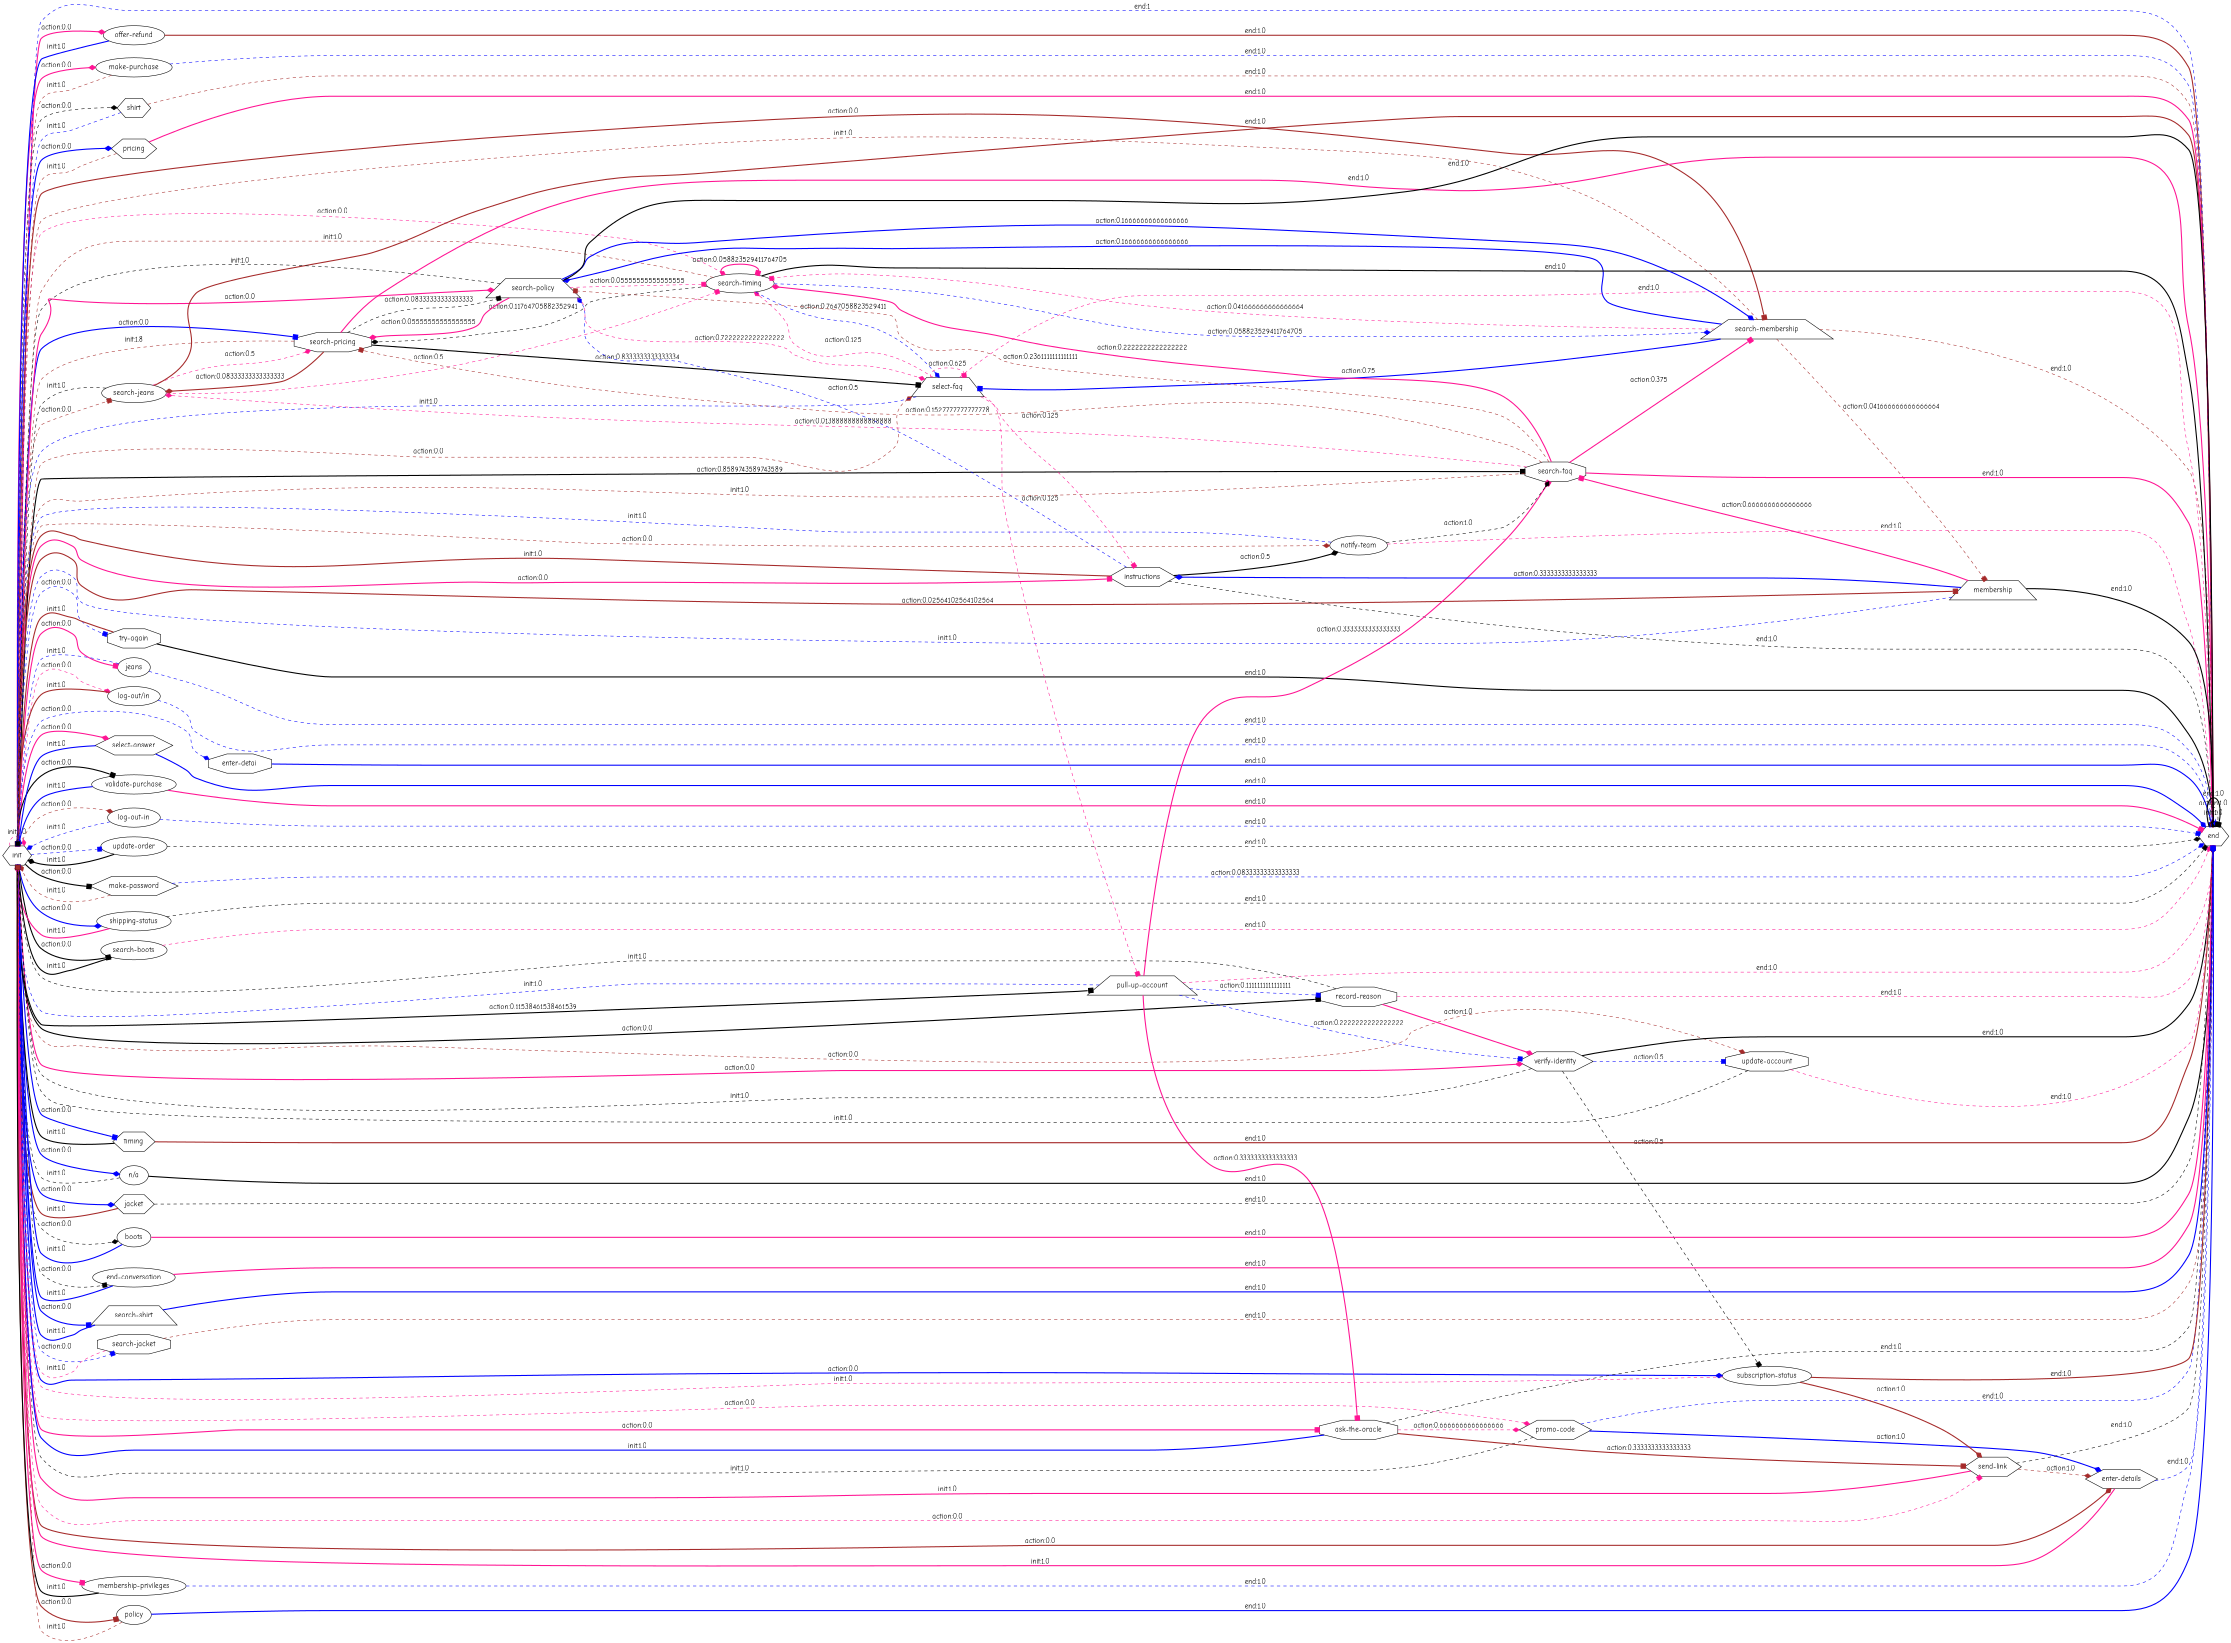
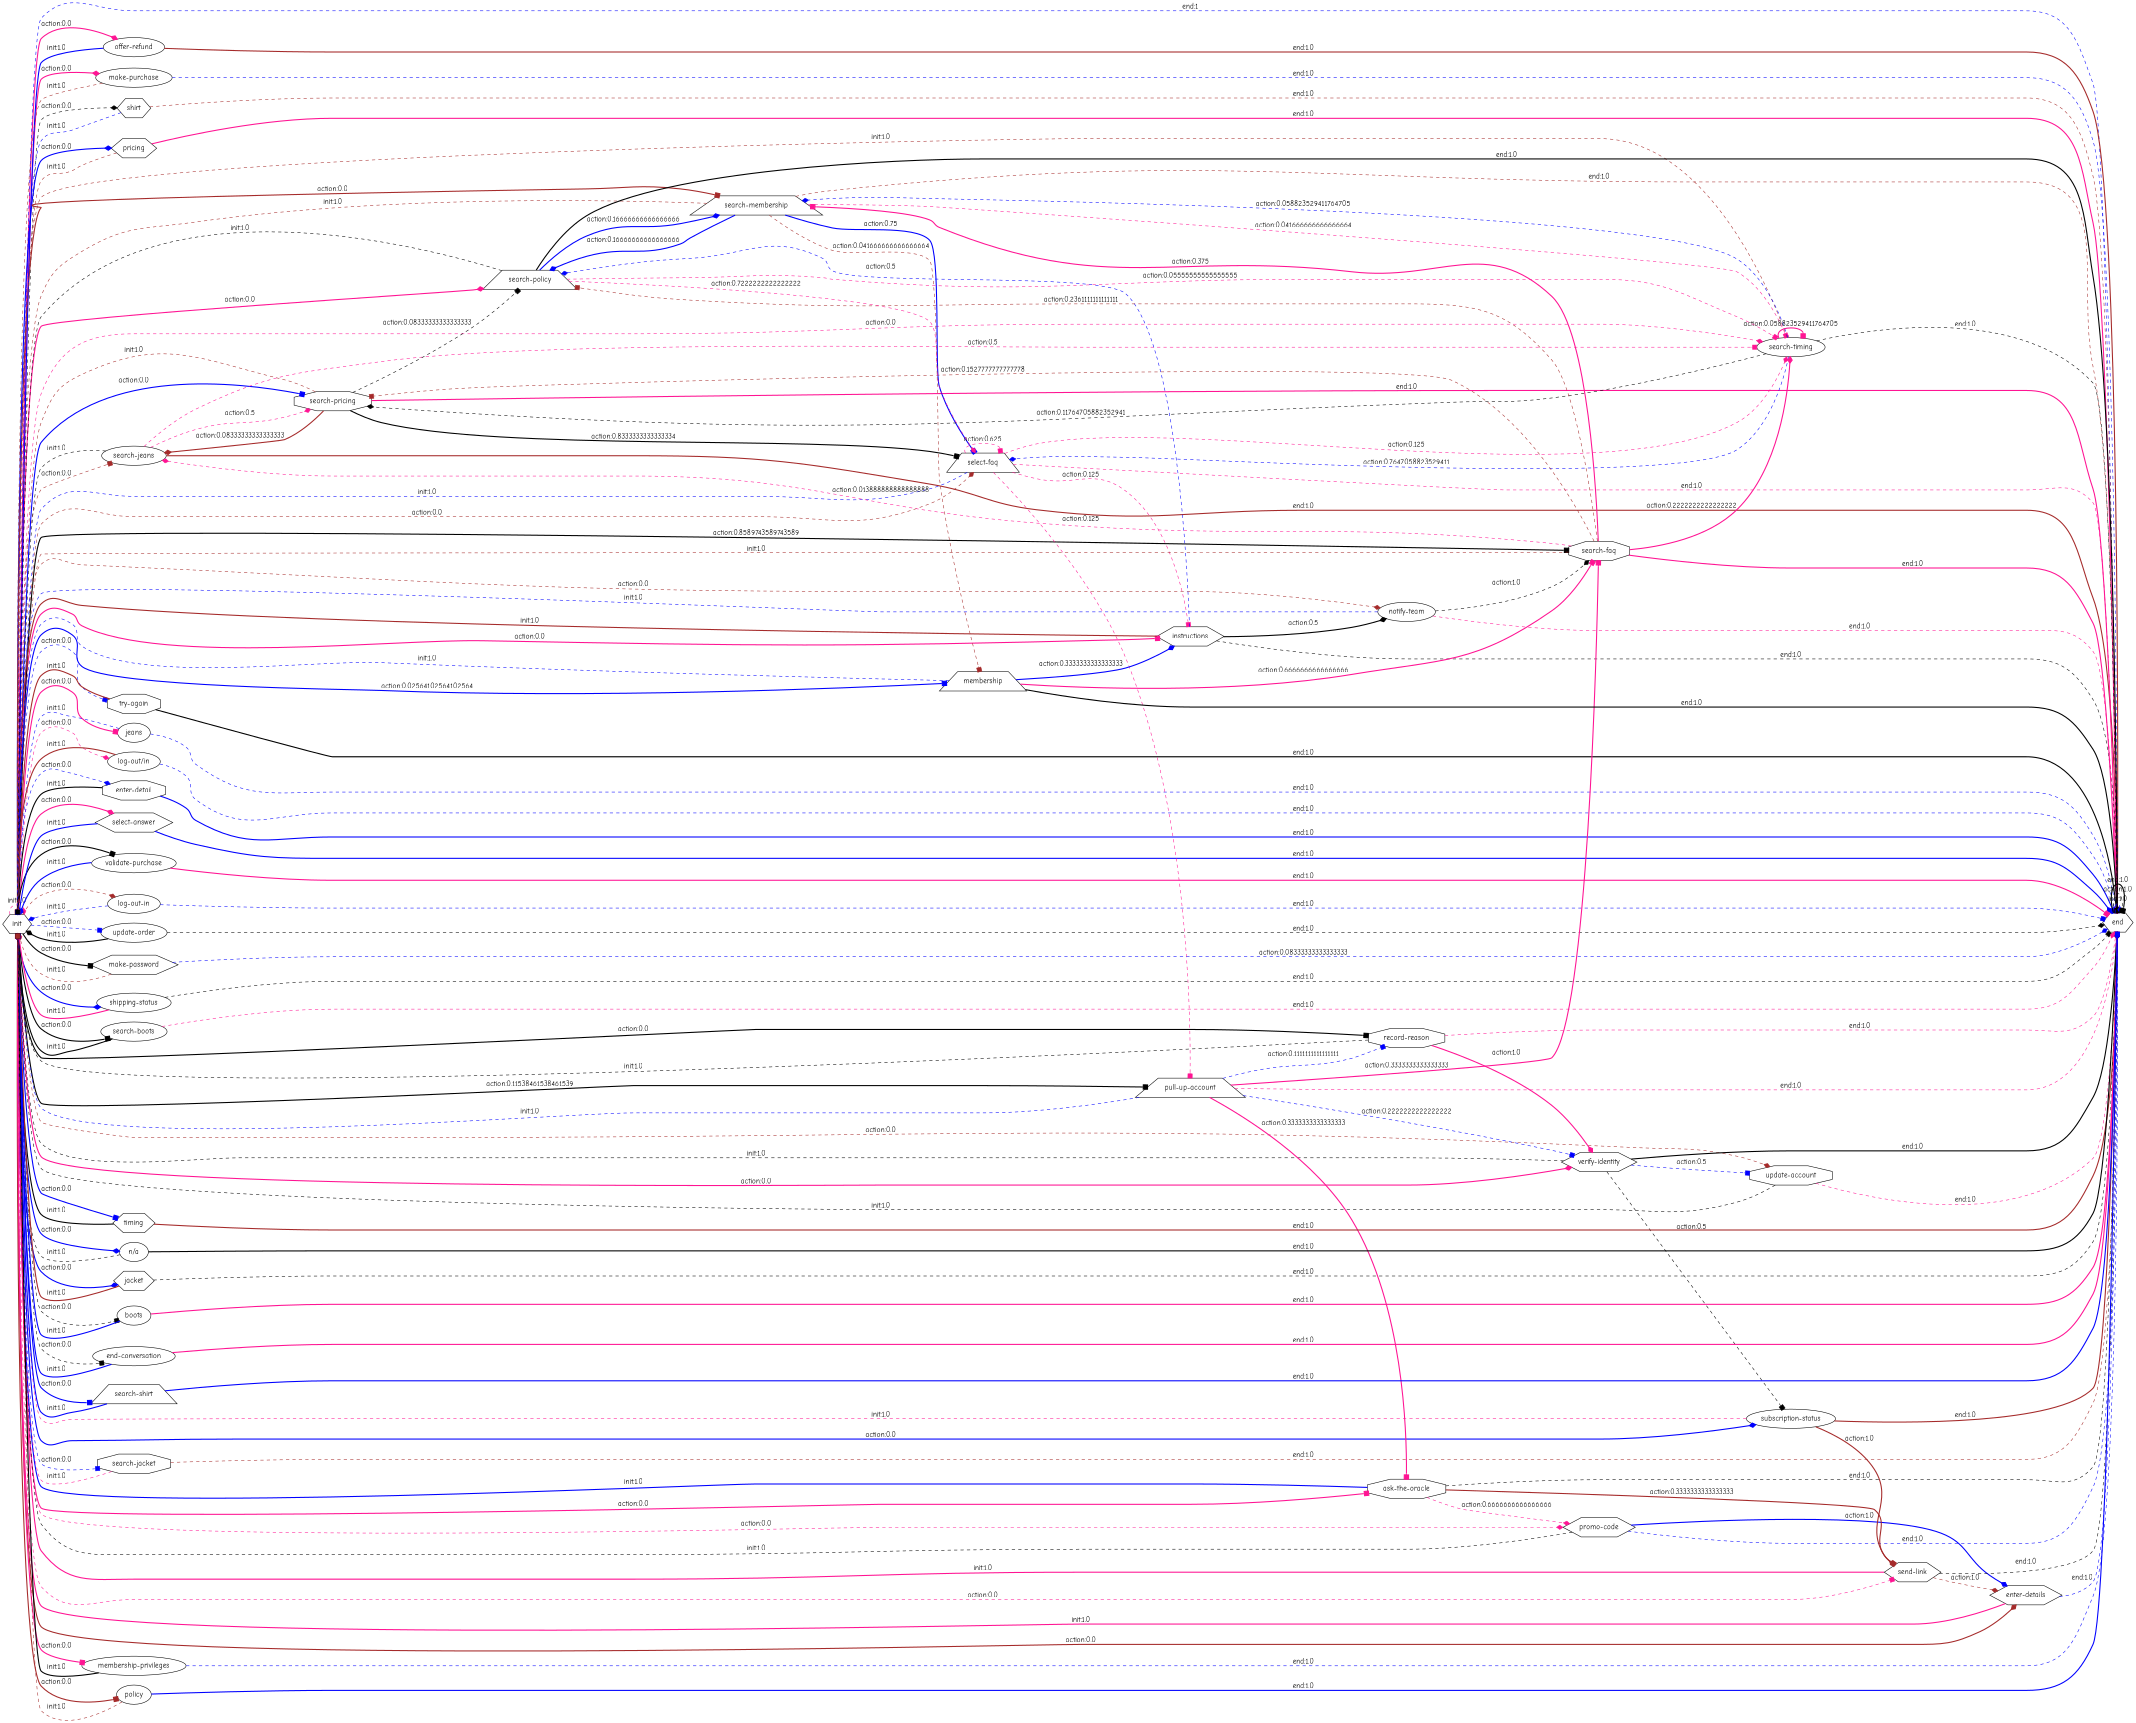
(1733, 271) -> (2089, 379)
(449, 333) -> none
(134, 340) -> (134, 350)
(839, 604) -> (335, 689)
none -> (29, 819)
(21, 1085) -> (26, 1161)
